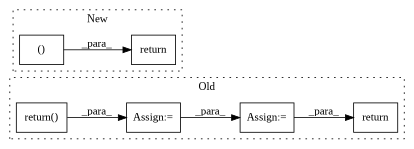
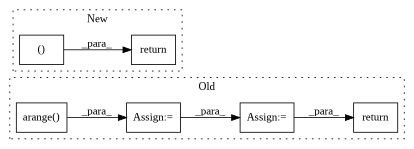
(42, 118) -> (42, 118)
